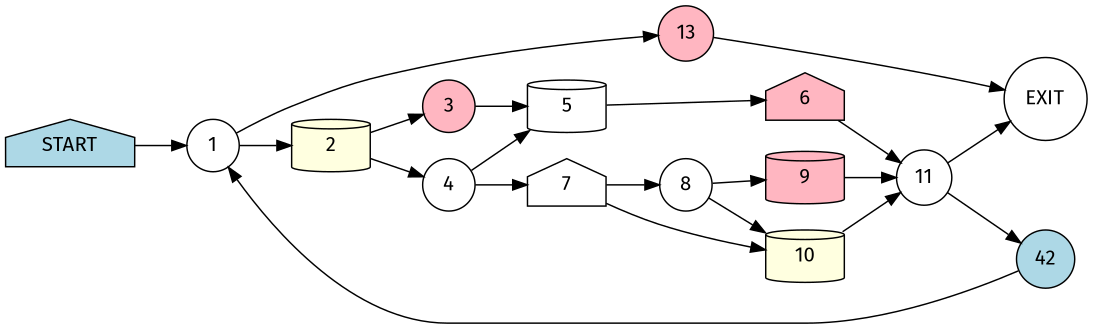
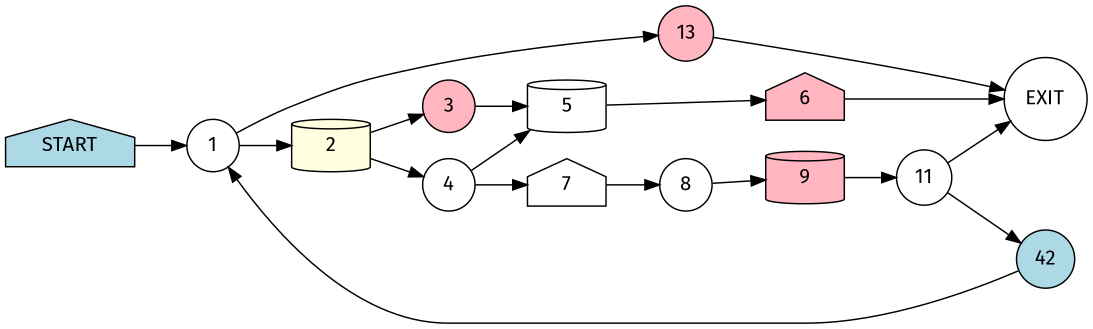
(863, 137) -> (917, 99)
(805, 256) -> none
